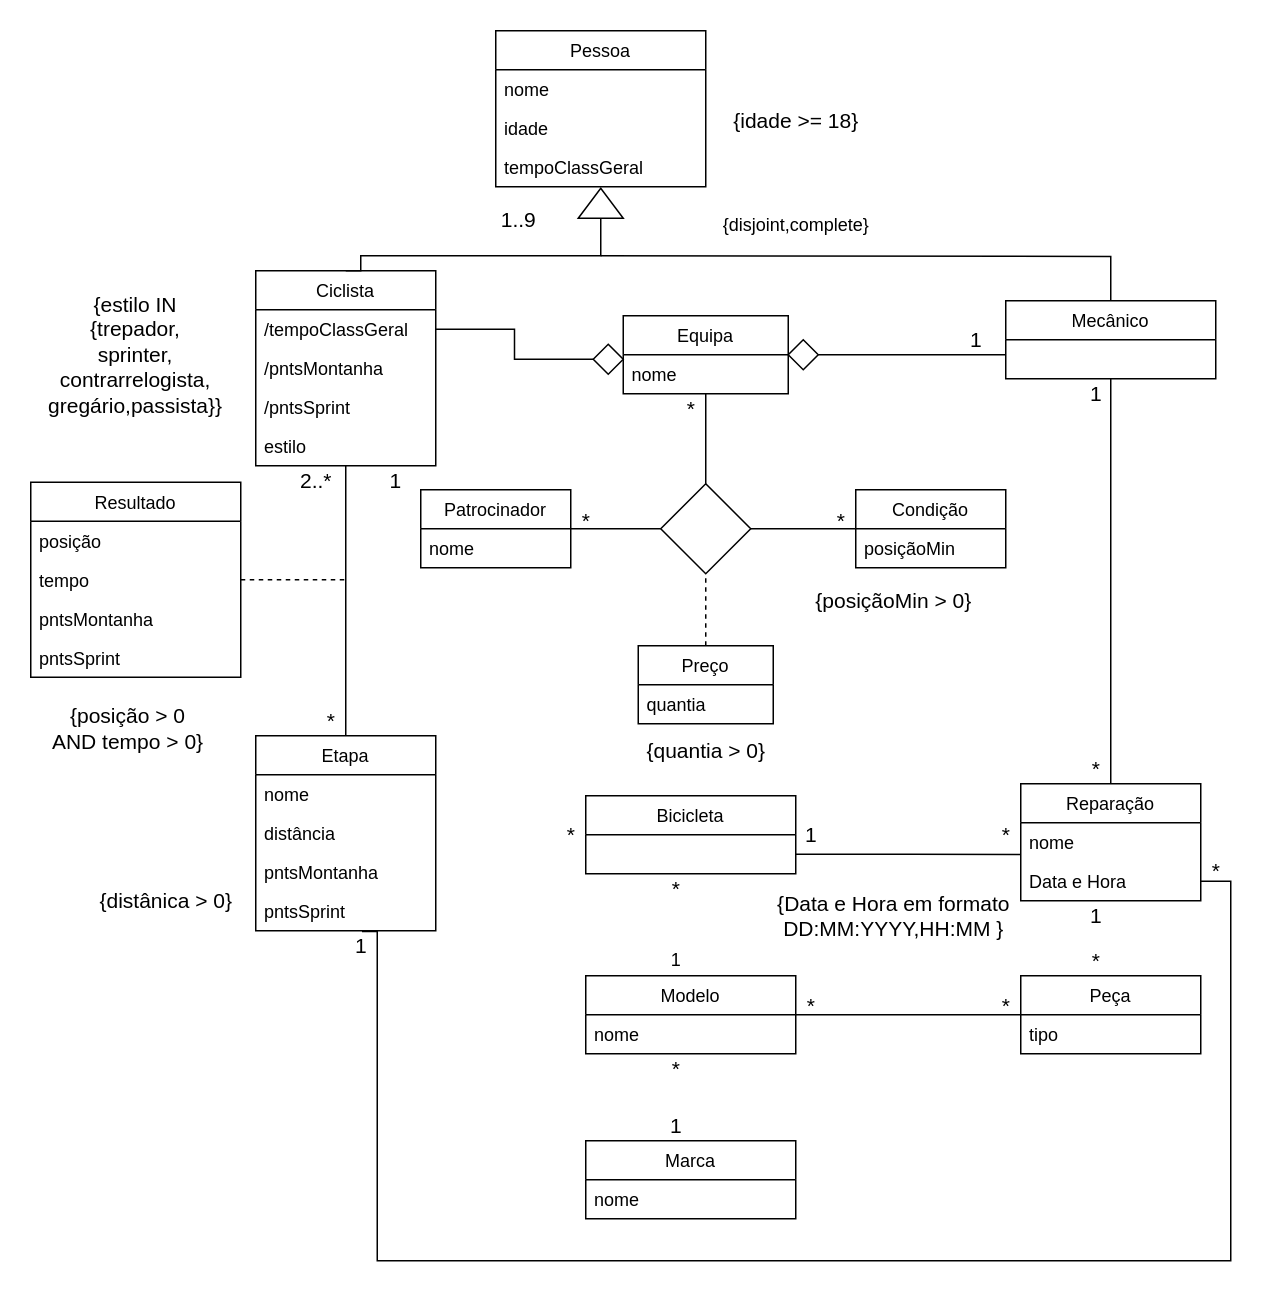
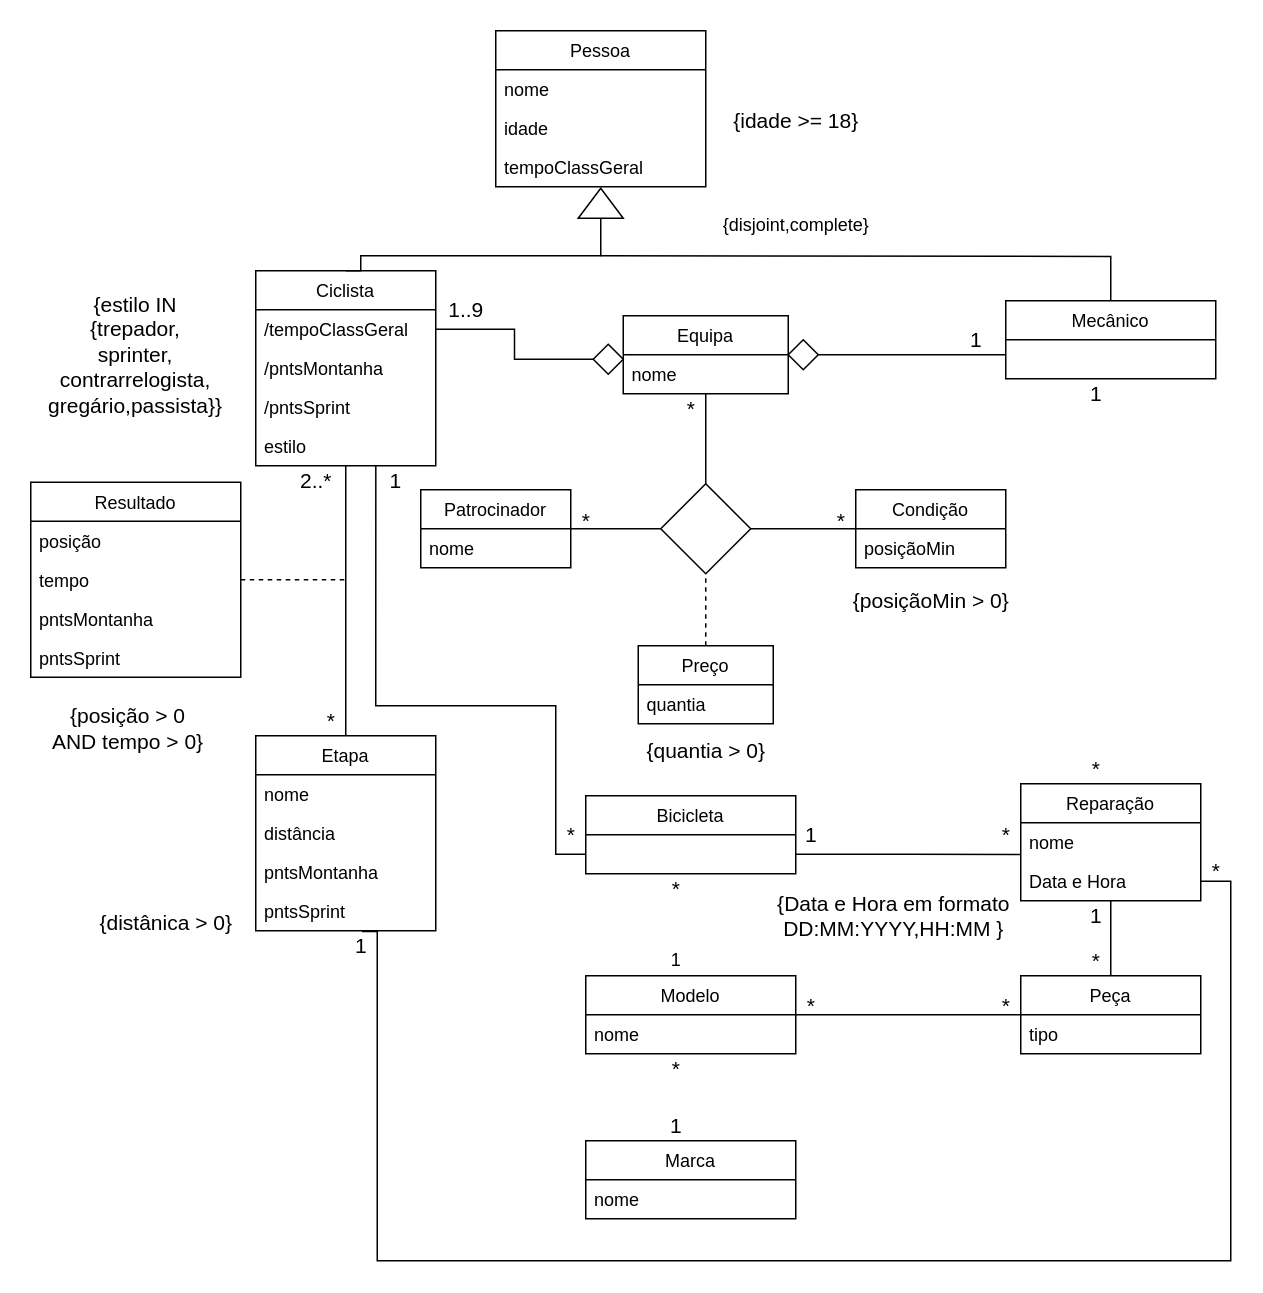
(518, 220) -> (466, 310)
(1111, 580) -> none
(893, 601) -> (931, 601)
none -> (435, 706)
(166, 901) -> (166, 923)
none -> (1111, 937)
